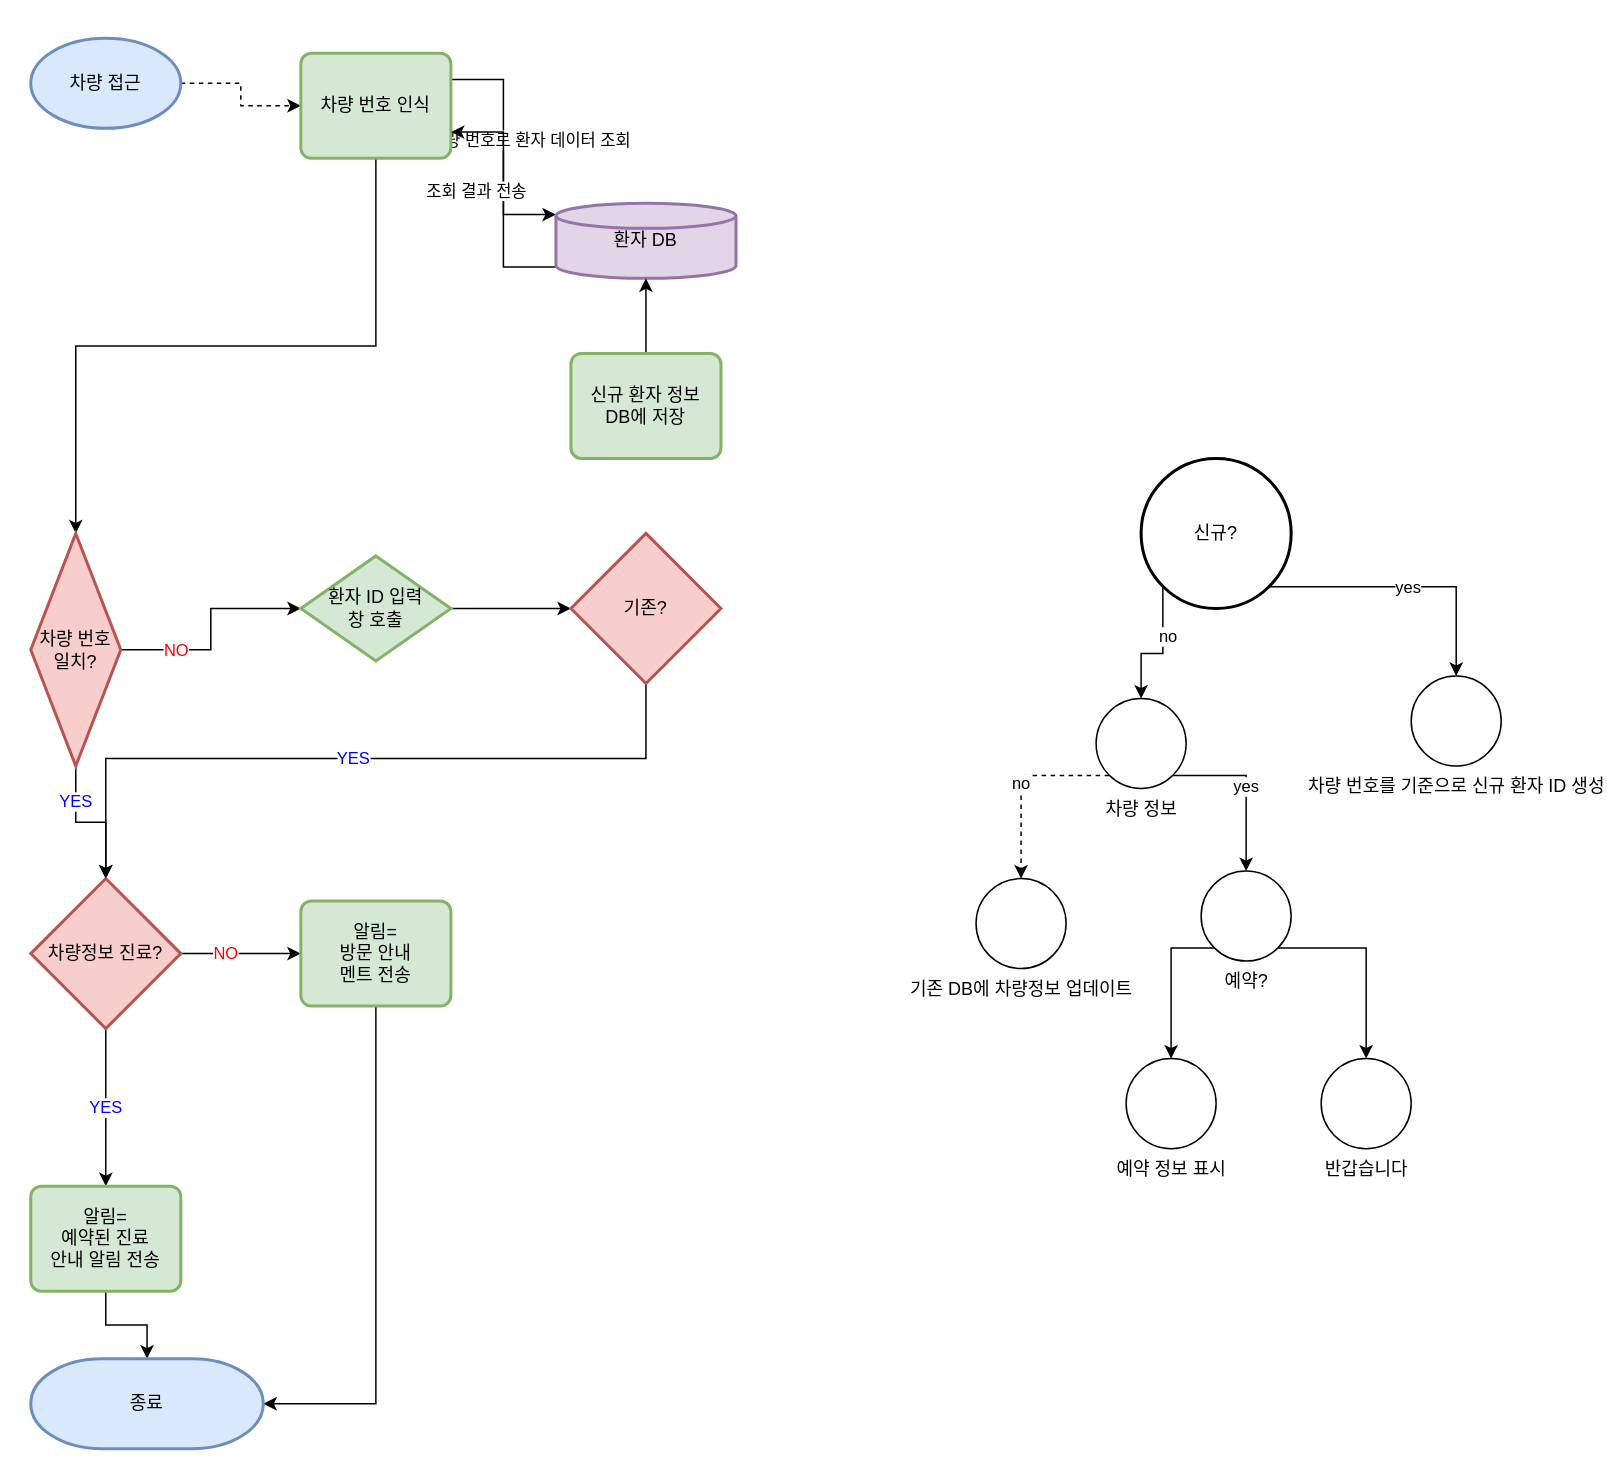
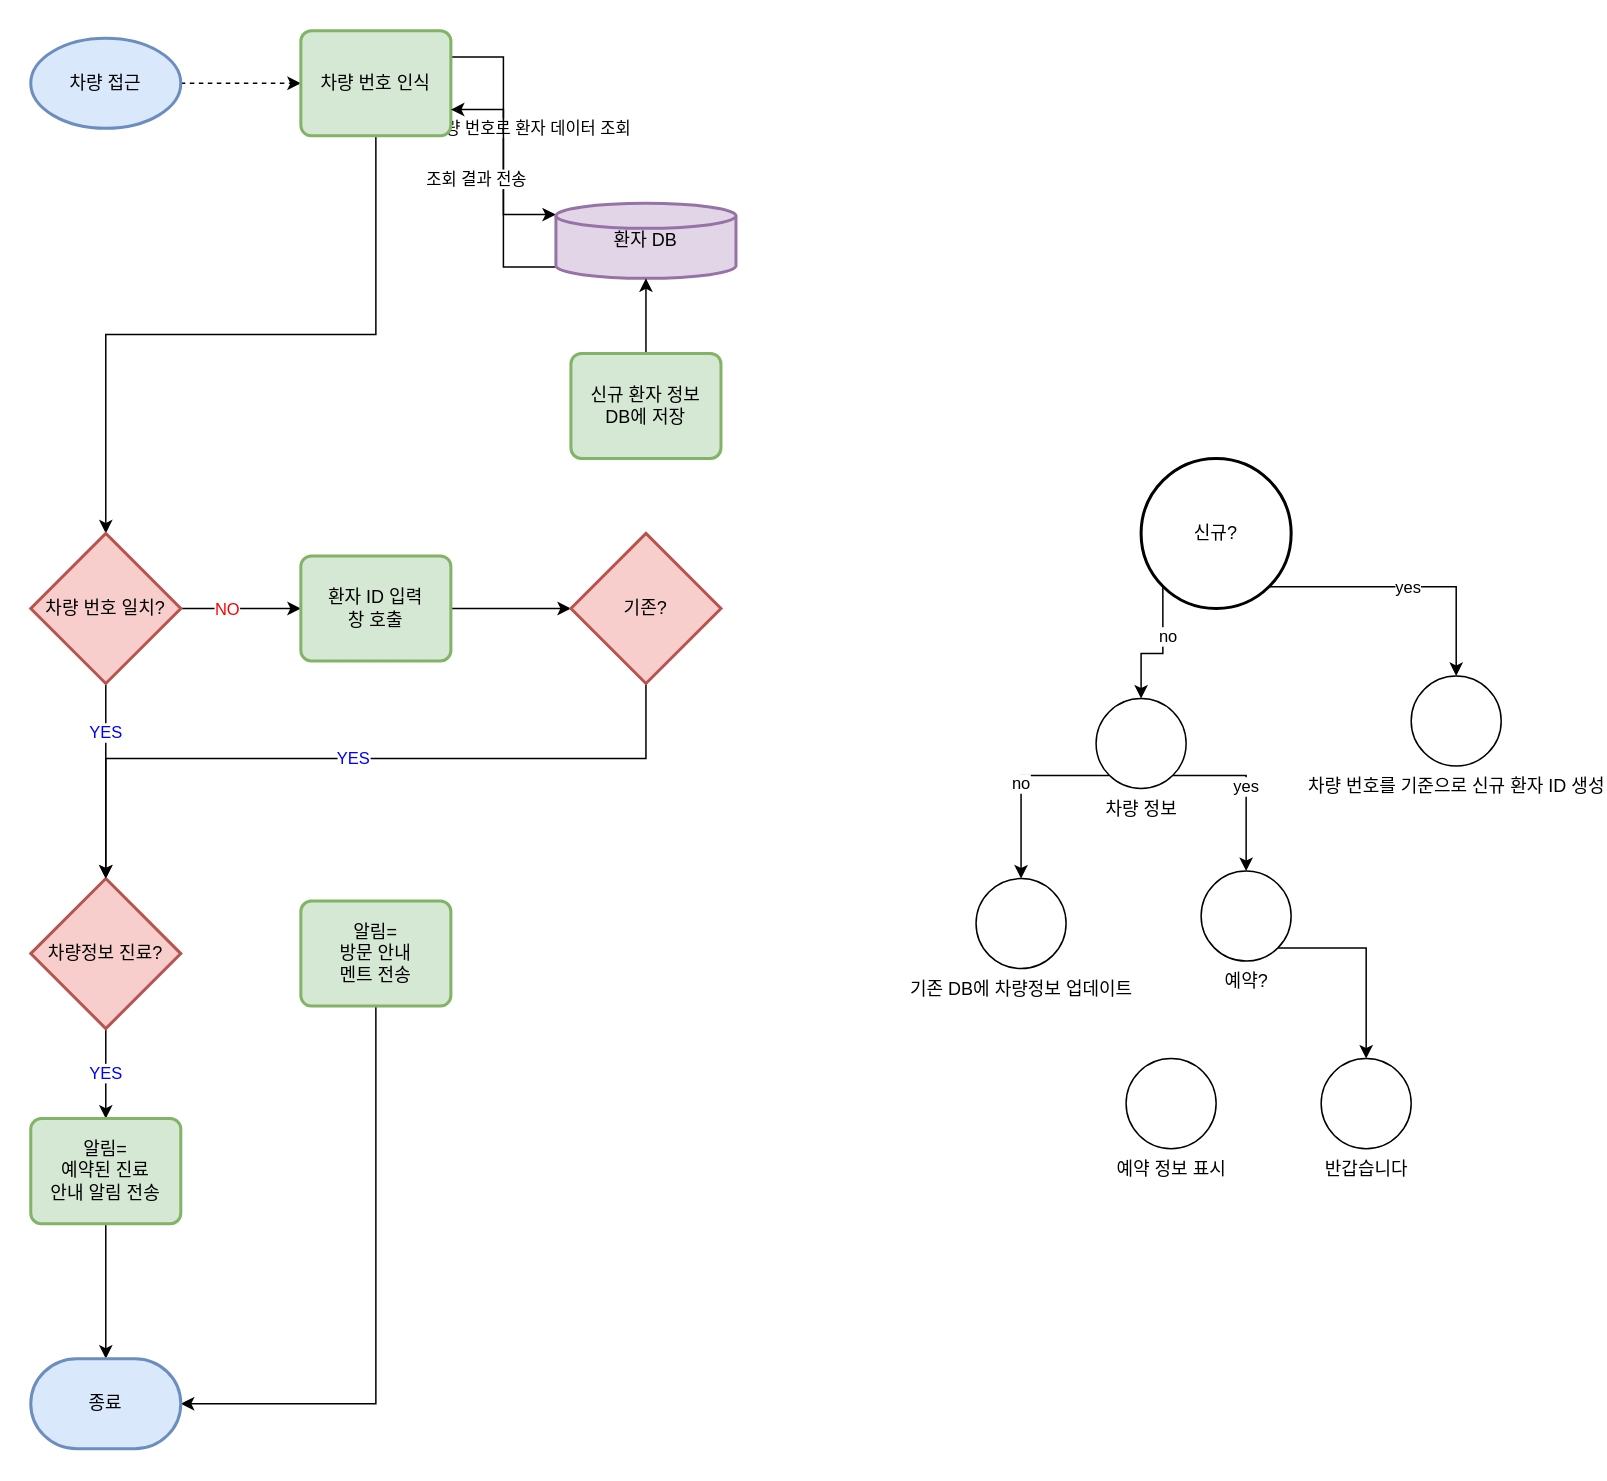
(376, 106) -> (376, 83)
(376, 608) -> (376, 608)
(76, 650) -> (106, 608)
(1068, 775) -> (1068, 775)
(236, 953) -> none
(1171, 976) -> none
(106, 1238) -> (106, 1171)
(147, 1403) -> (106, 1403)
